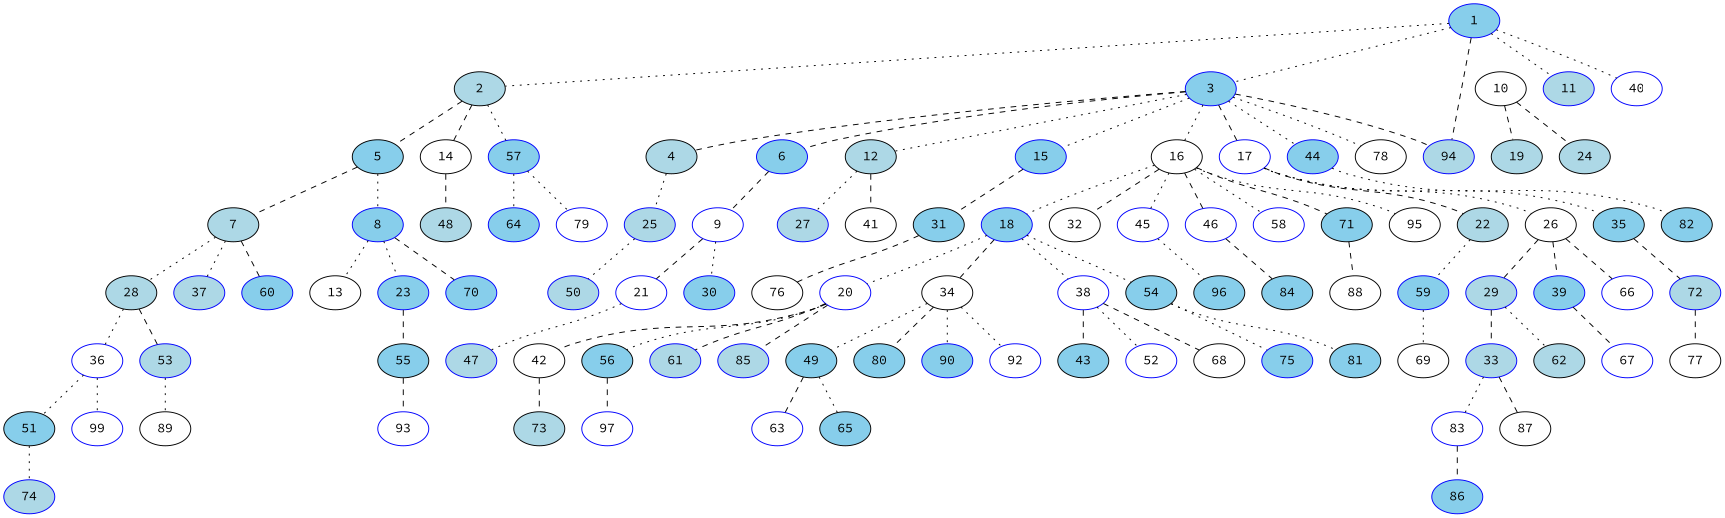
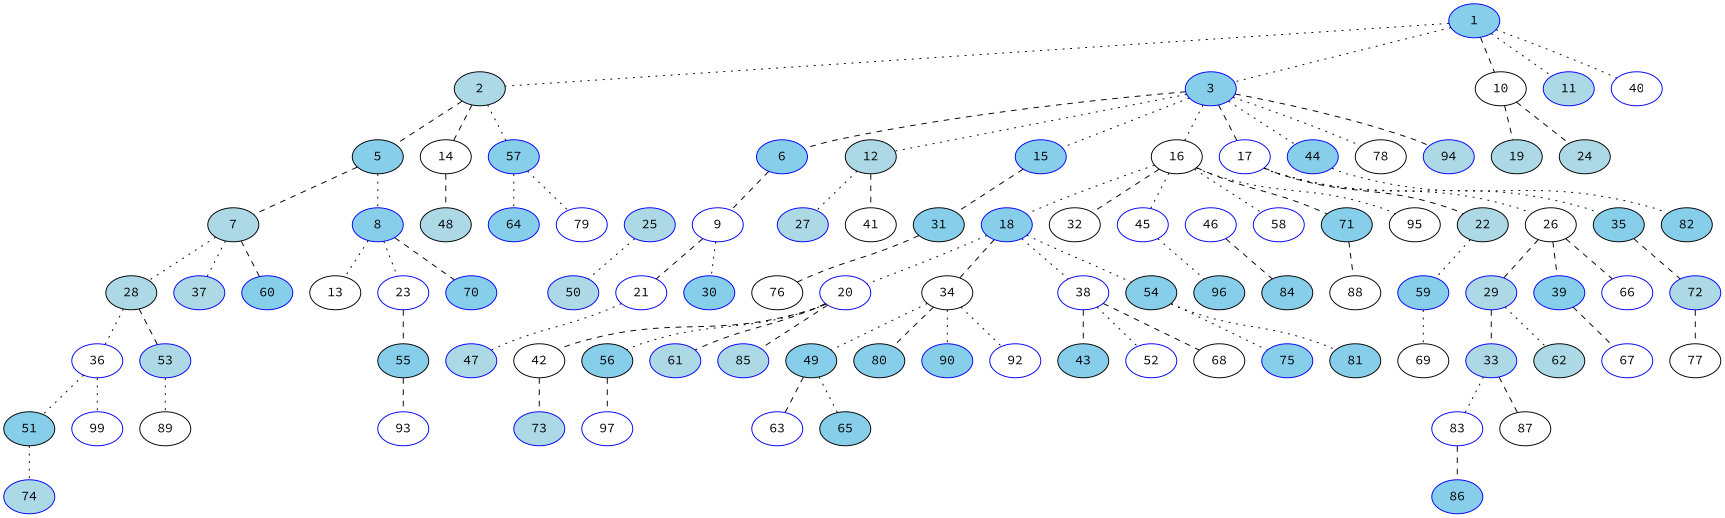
(1462, 89) -> (1488, 55)
(672, 157) -> none
(1194, 191) -> none
(403, 293) -> (403, 293)
(539, 429) -> (539, 429)
